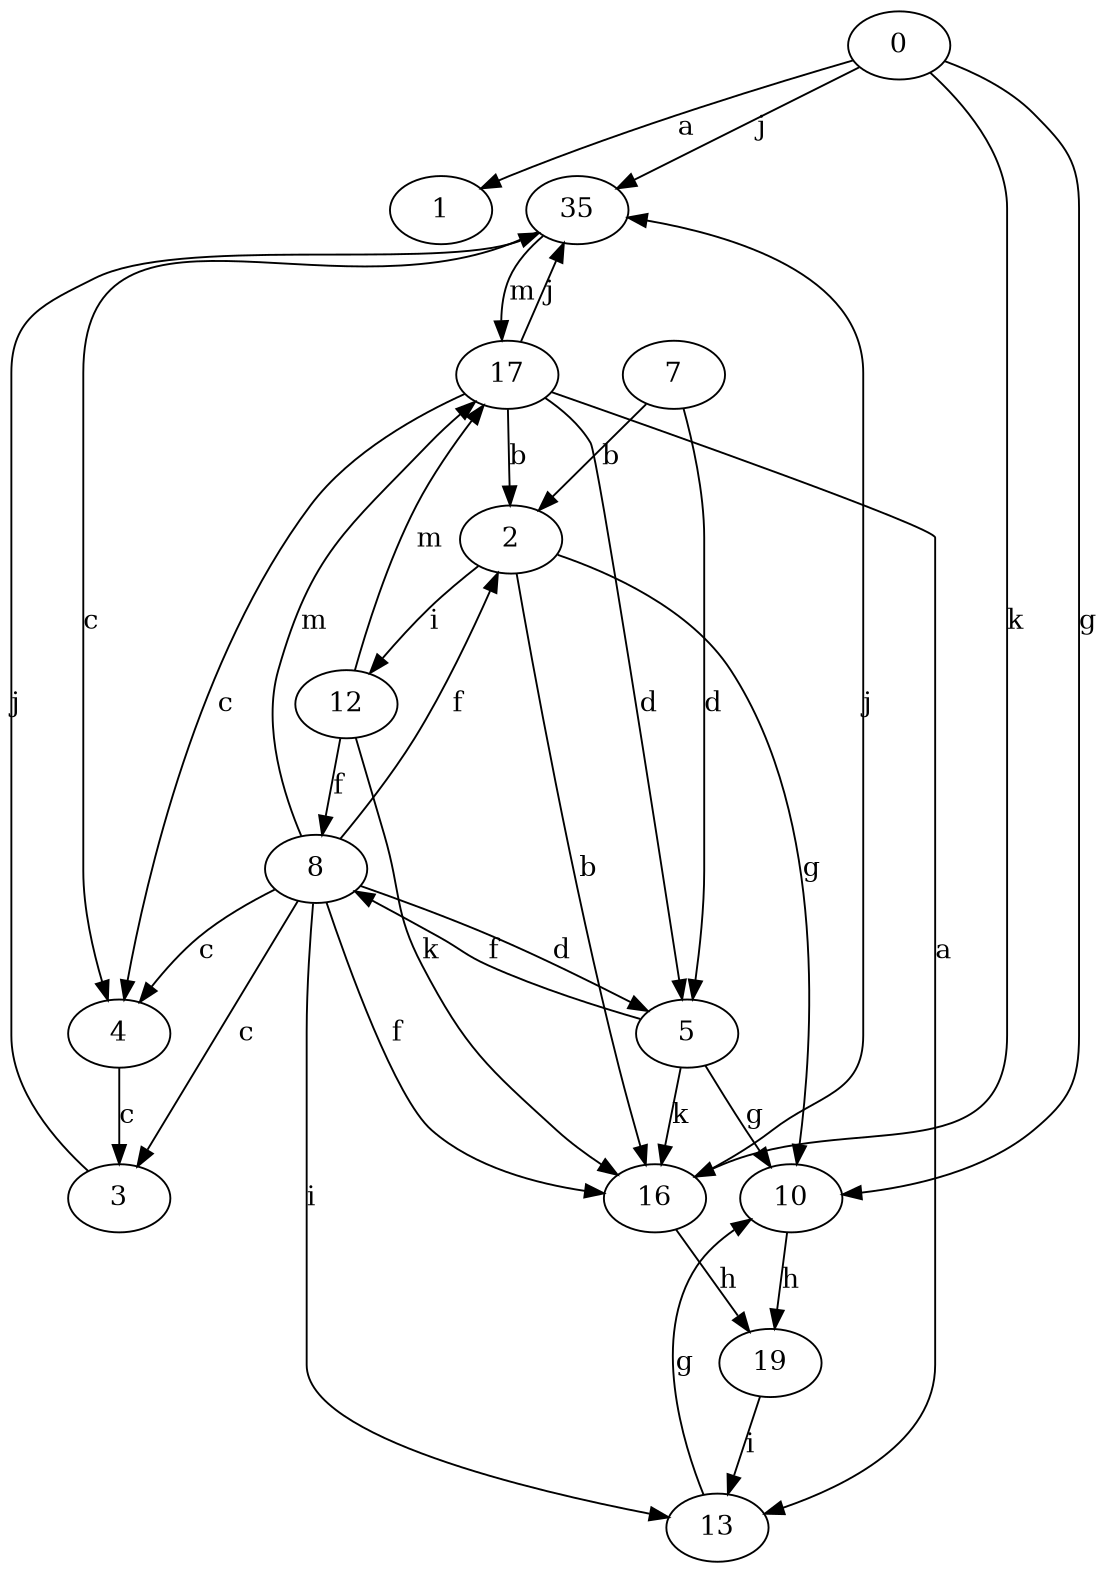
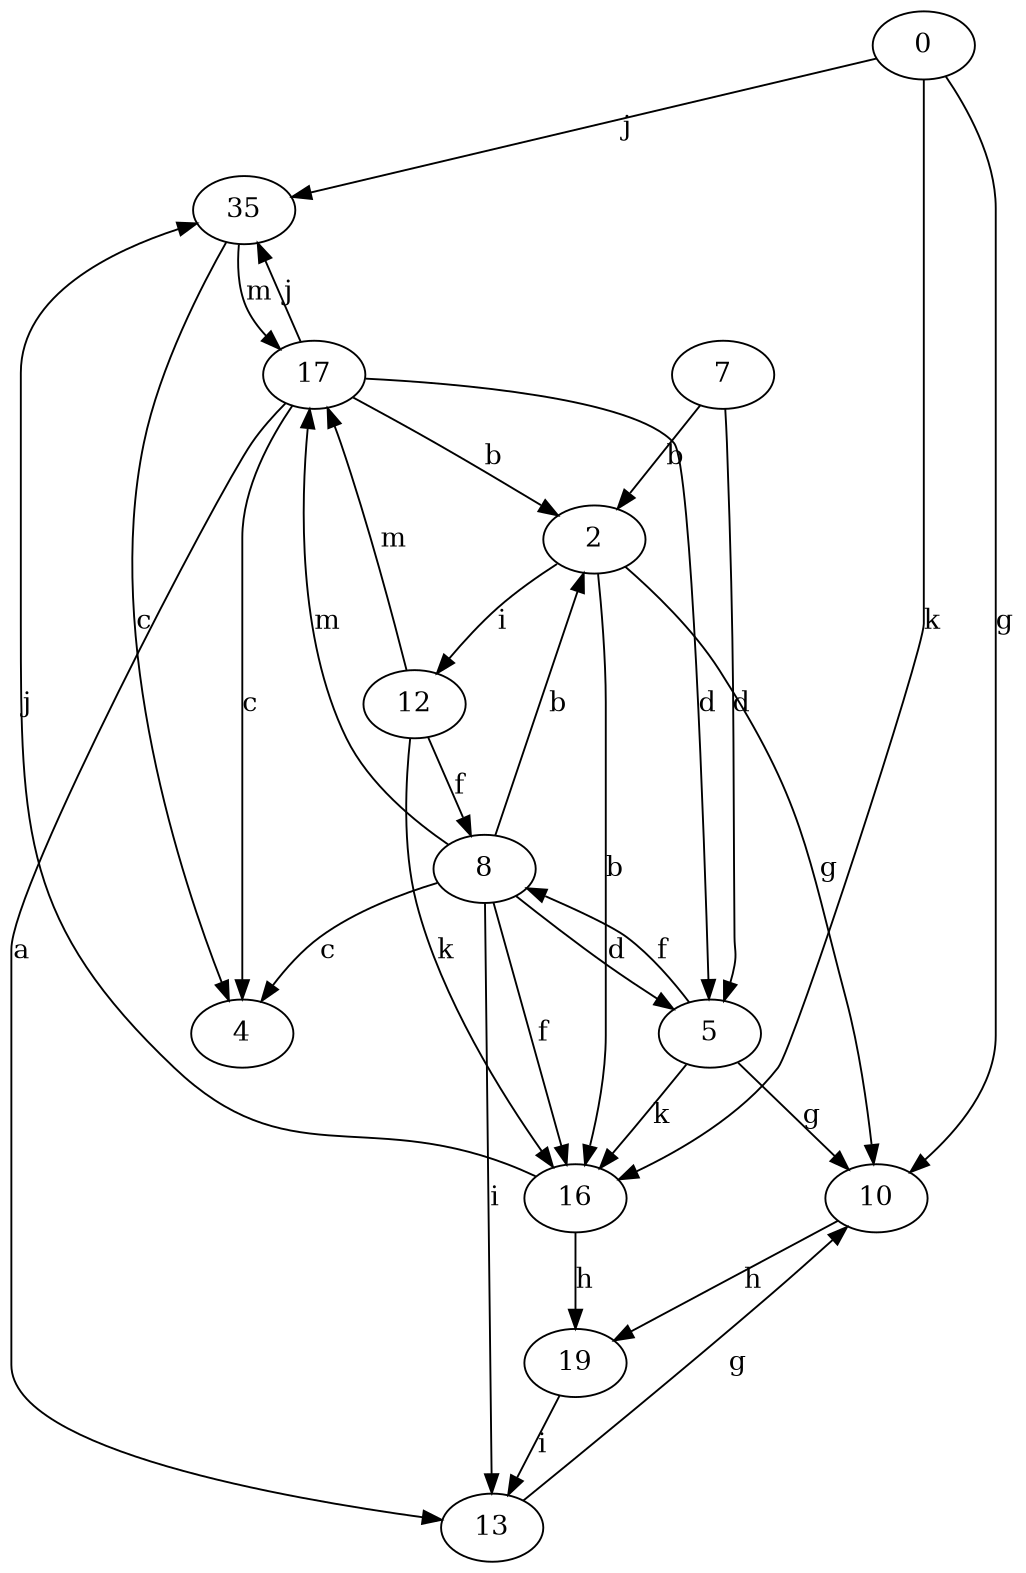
(441, 210) -> none
(458, 704) -> (558, 704)
(119, 1198) -> none
